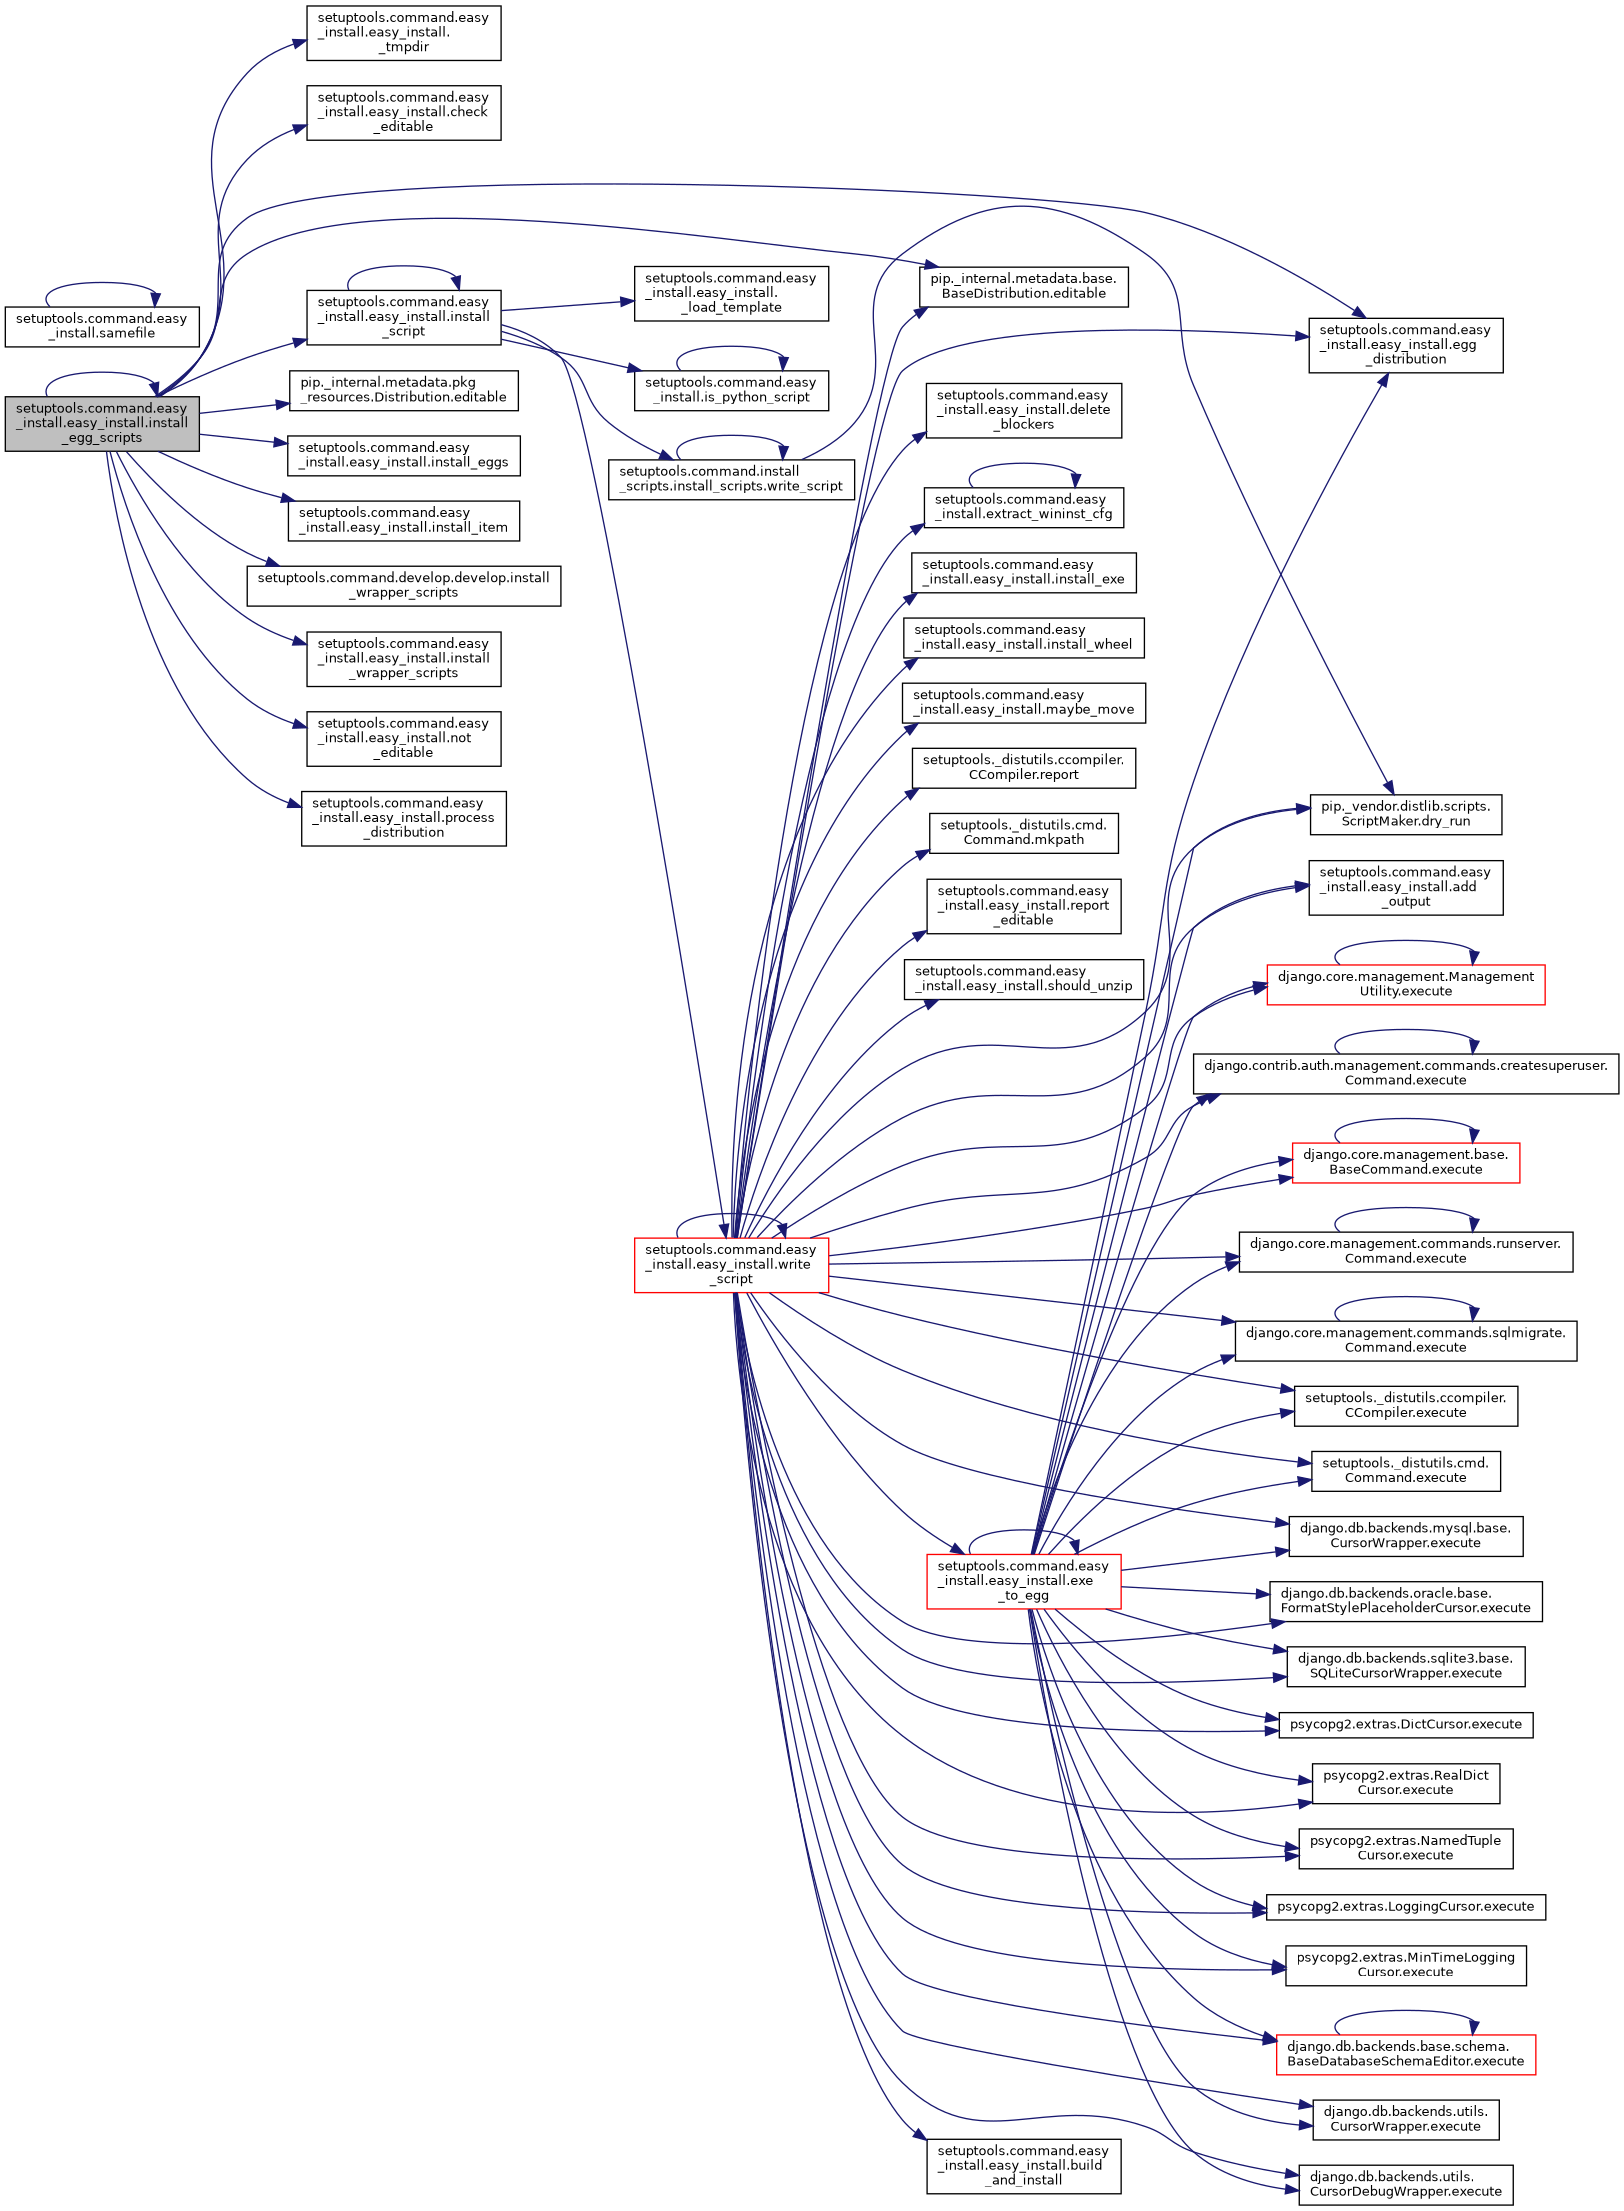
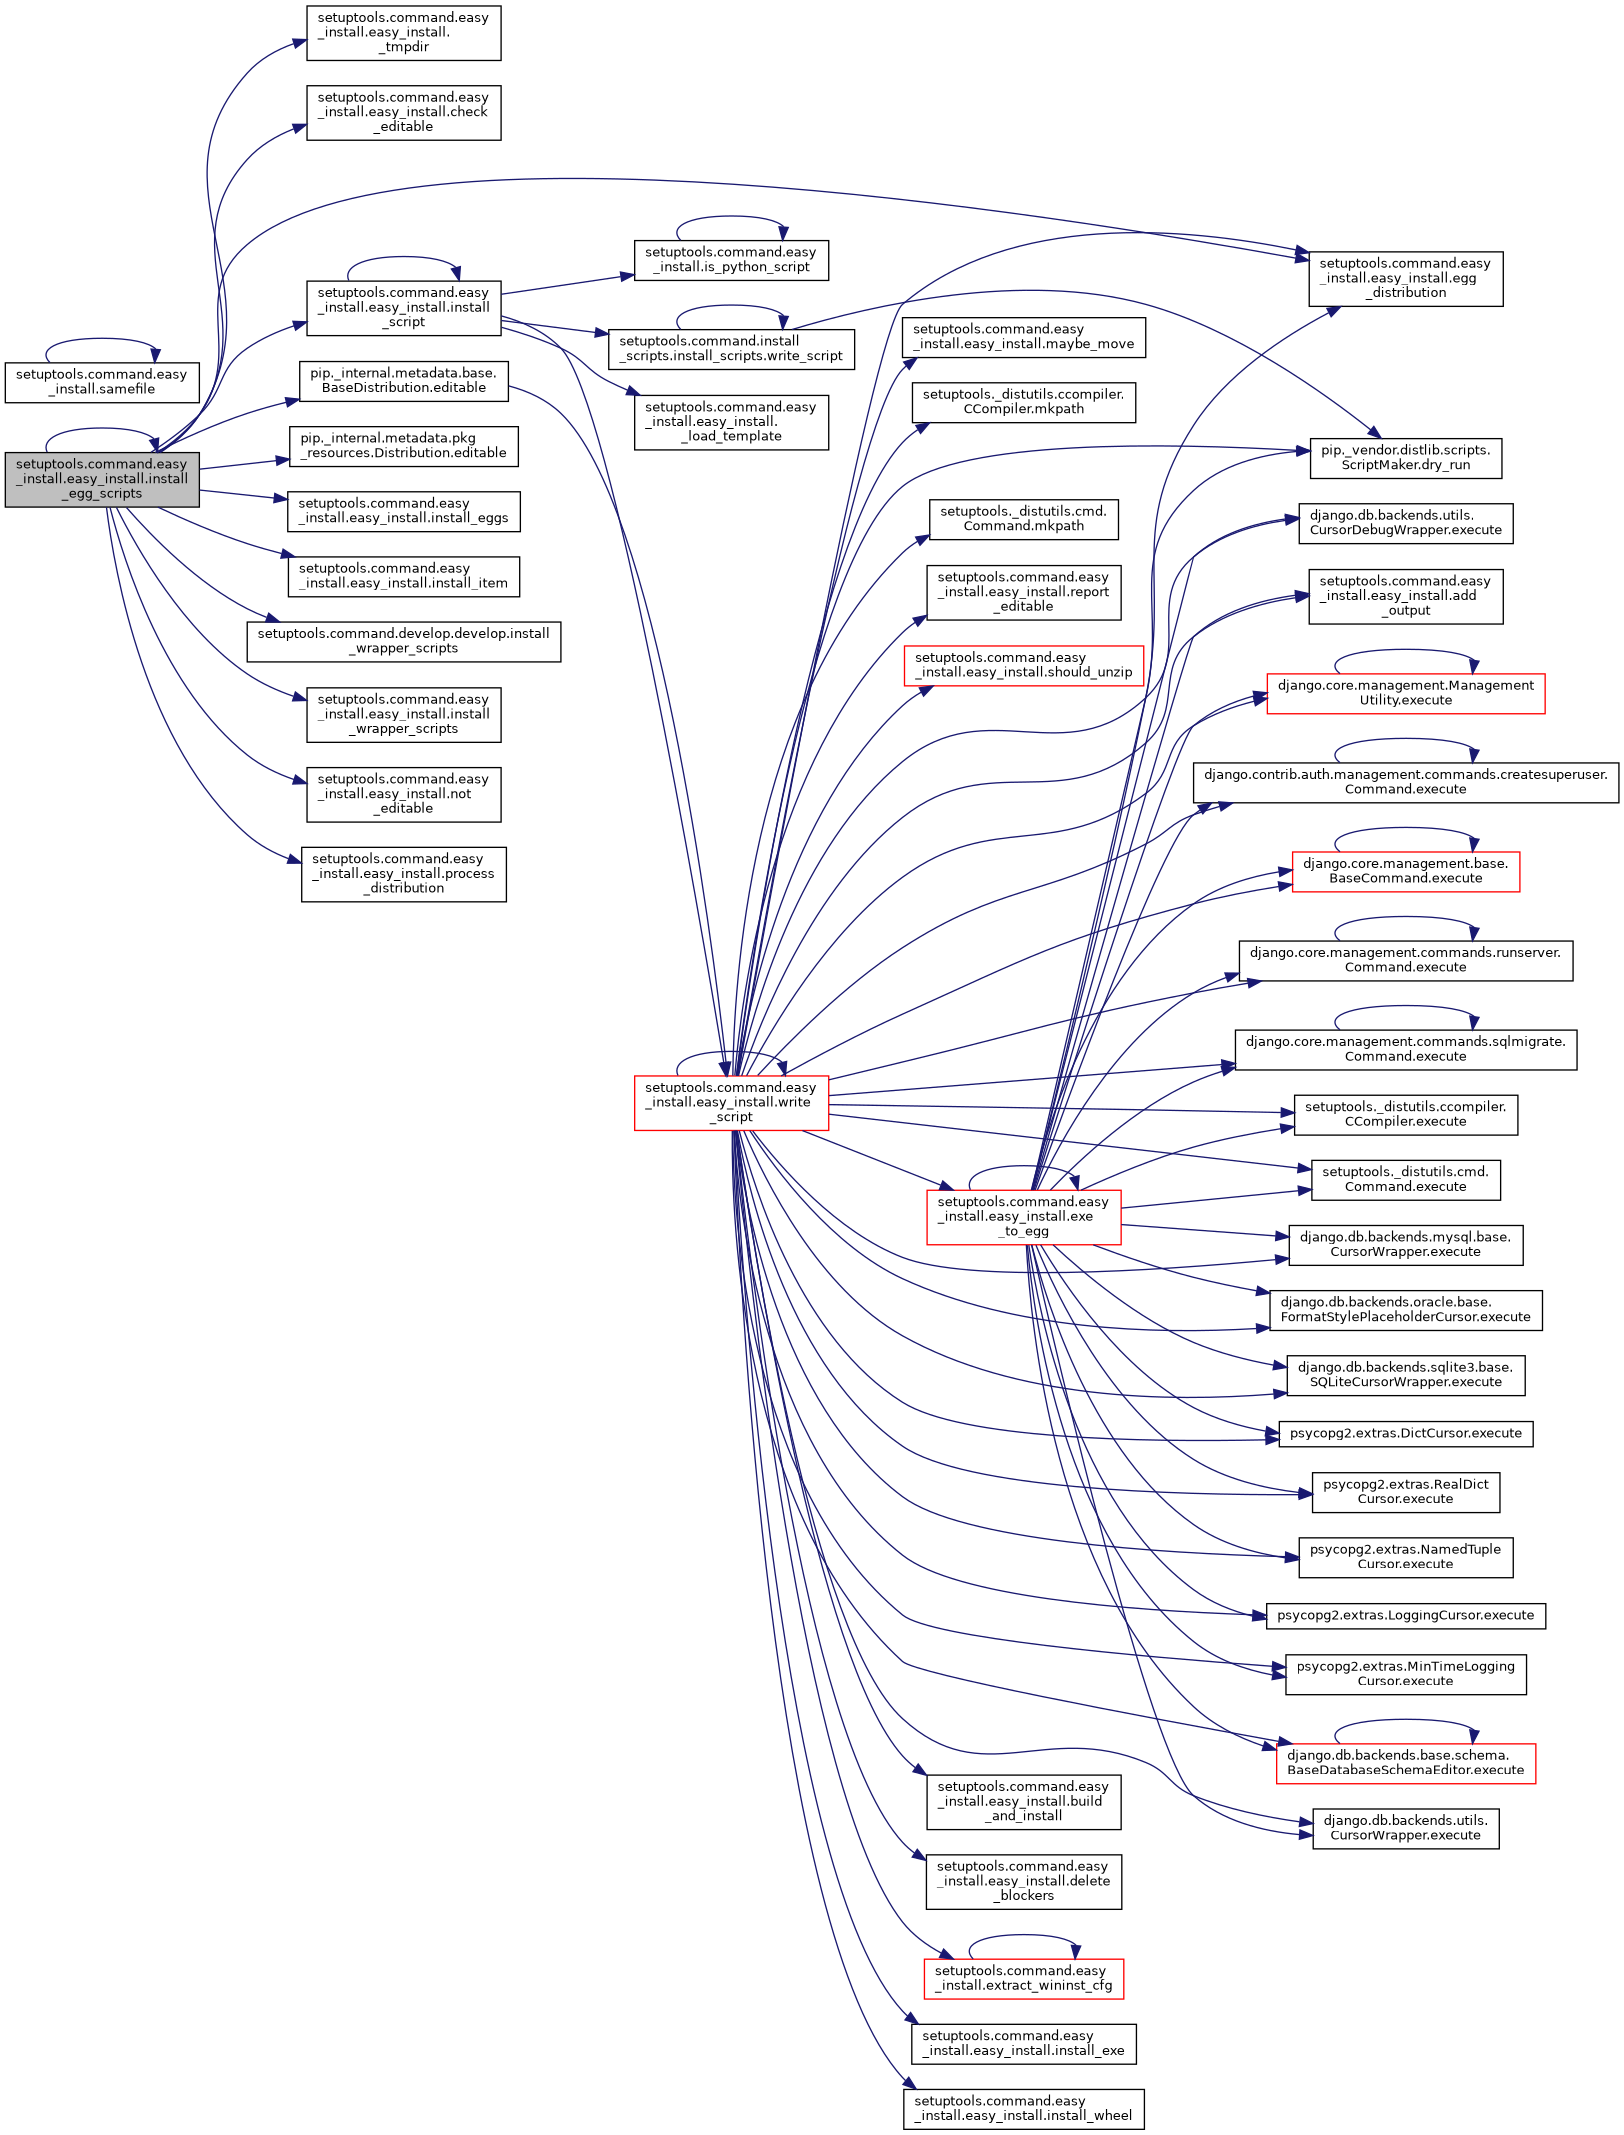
(1024, 508) -> (1024, 1979)
(1024, 768) -> (1024, 403)
(811, 771) -> (668, 699)
(1024, 980) -> (1024, 666)
